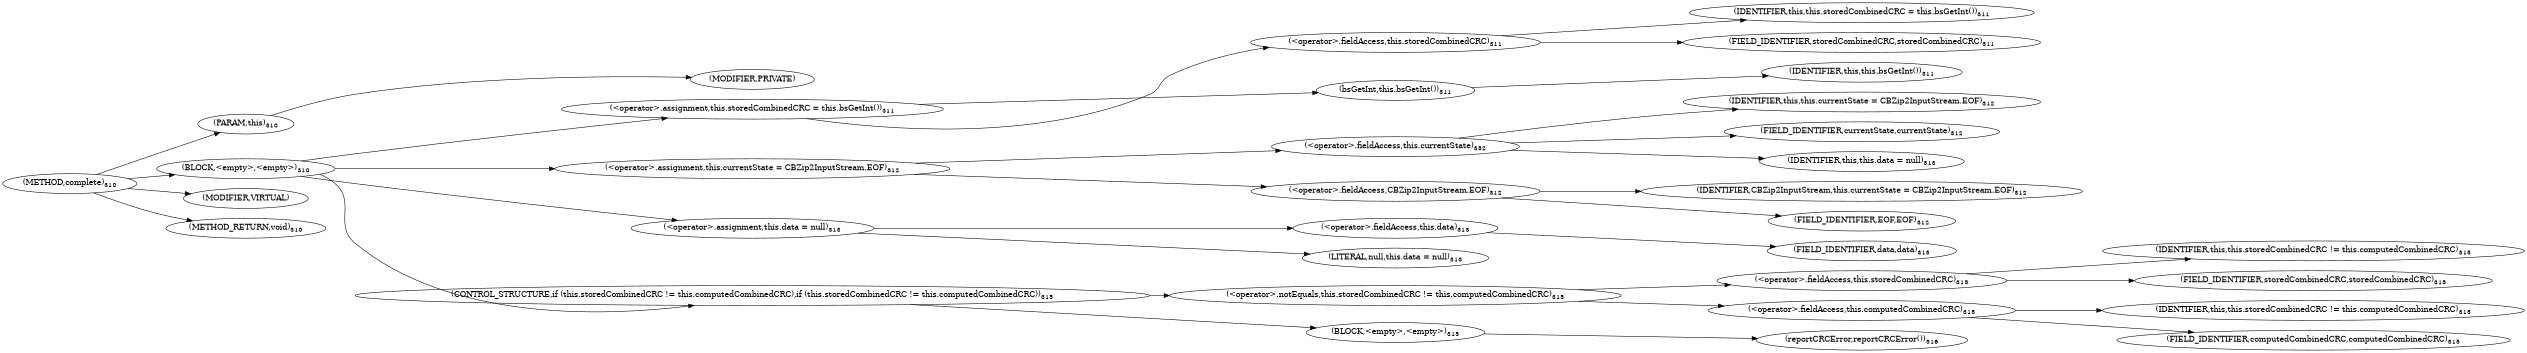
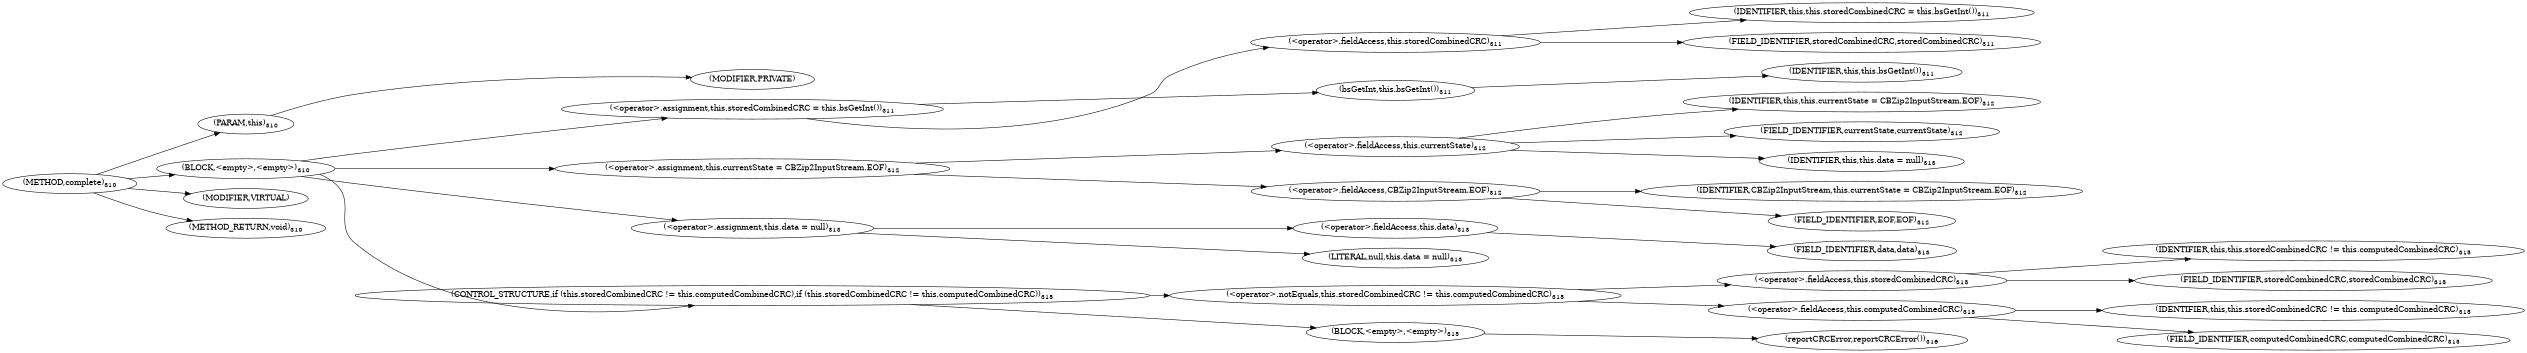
(1480, 146) -> (1480, 146)
